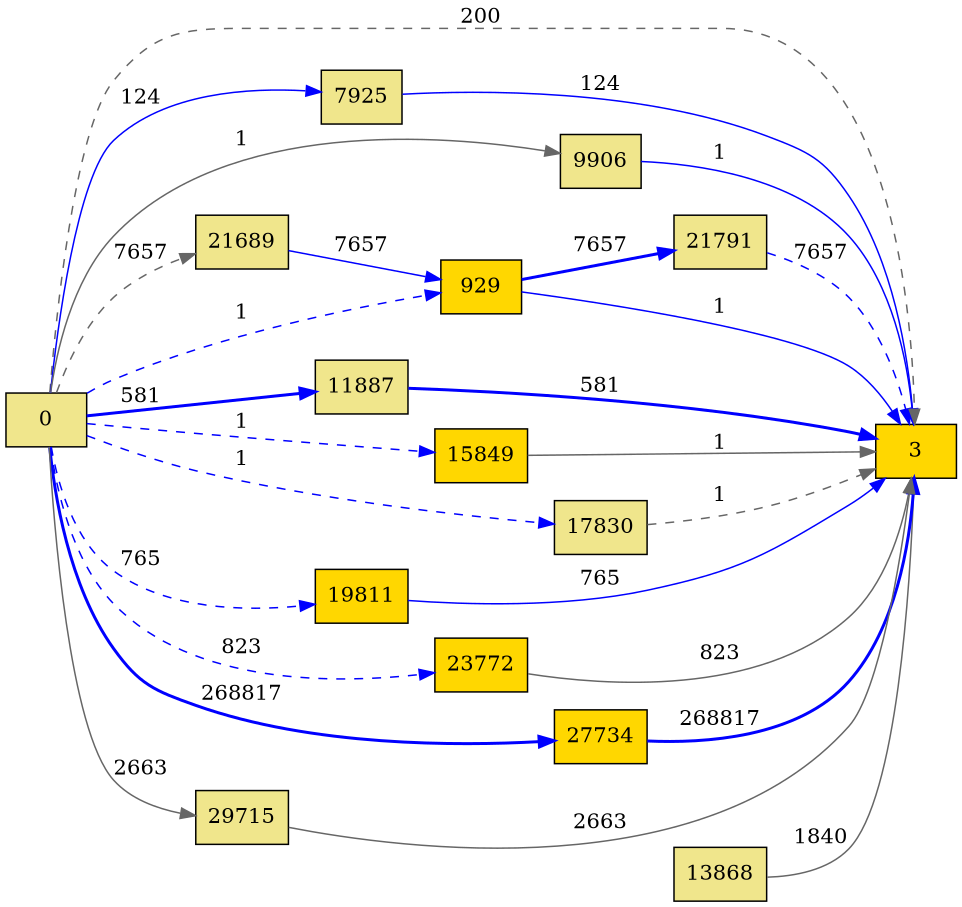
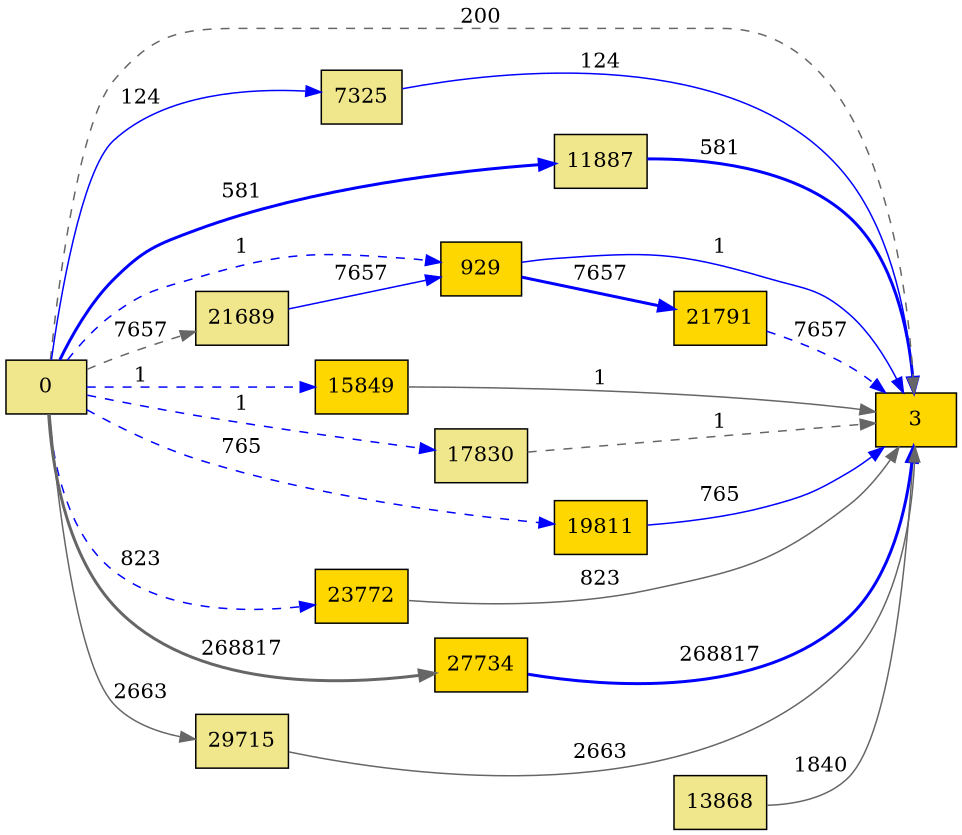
(362, 97) -> (362, 97)
(601, 161) -> none
(720, 242) -> (720, 318)
(211, 710) -> (161, 641)
